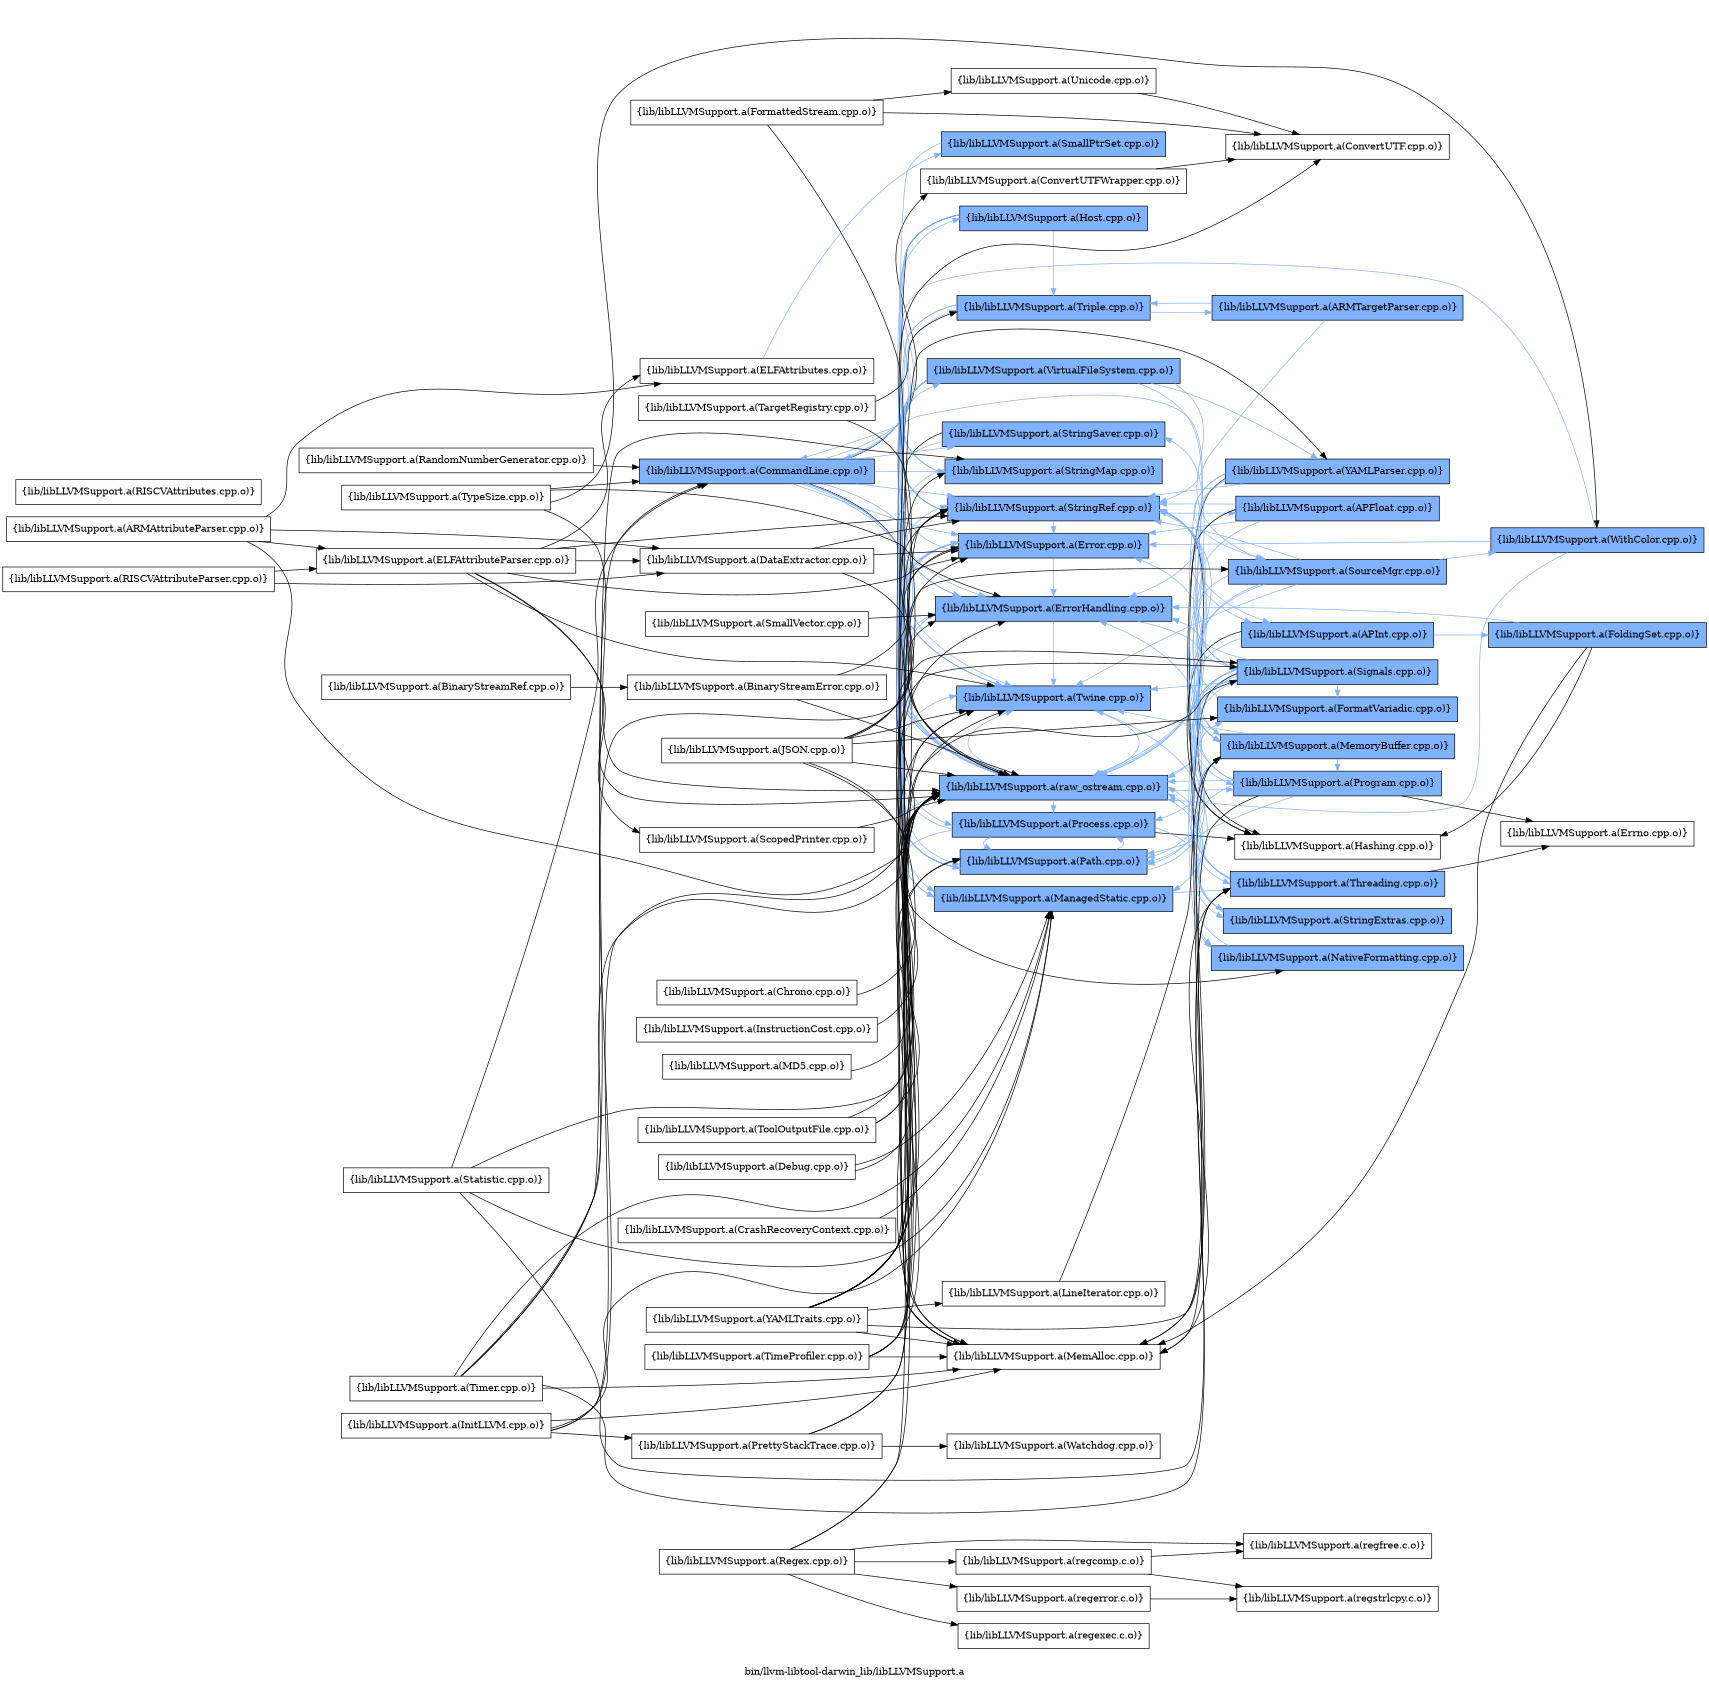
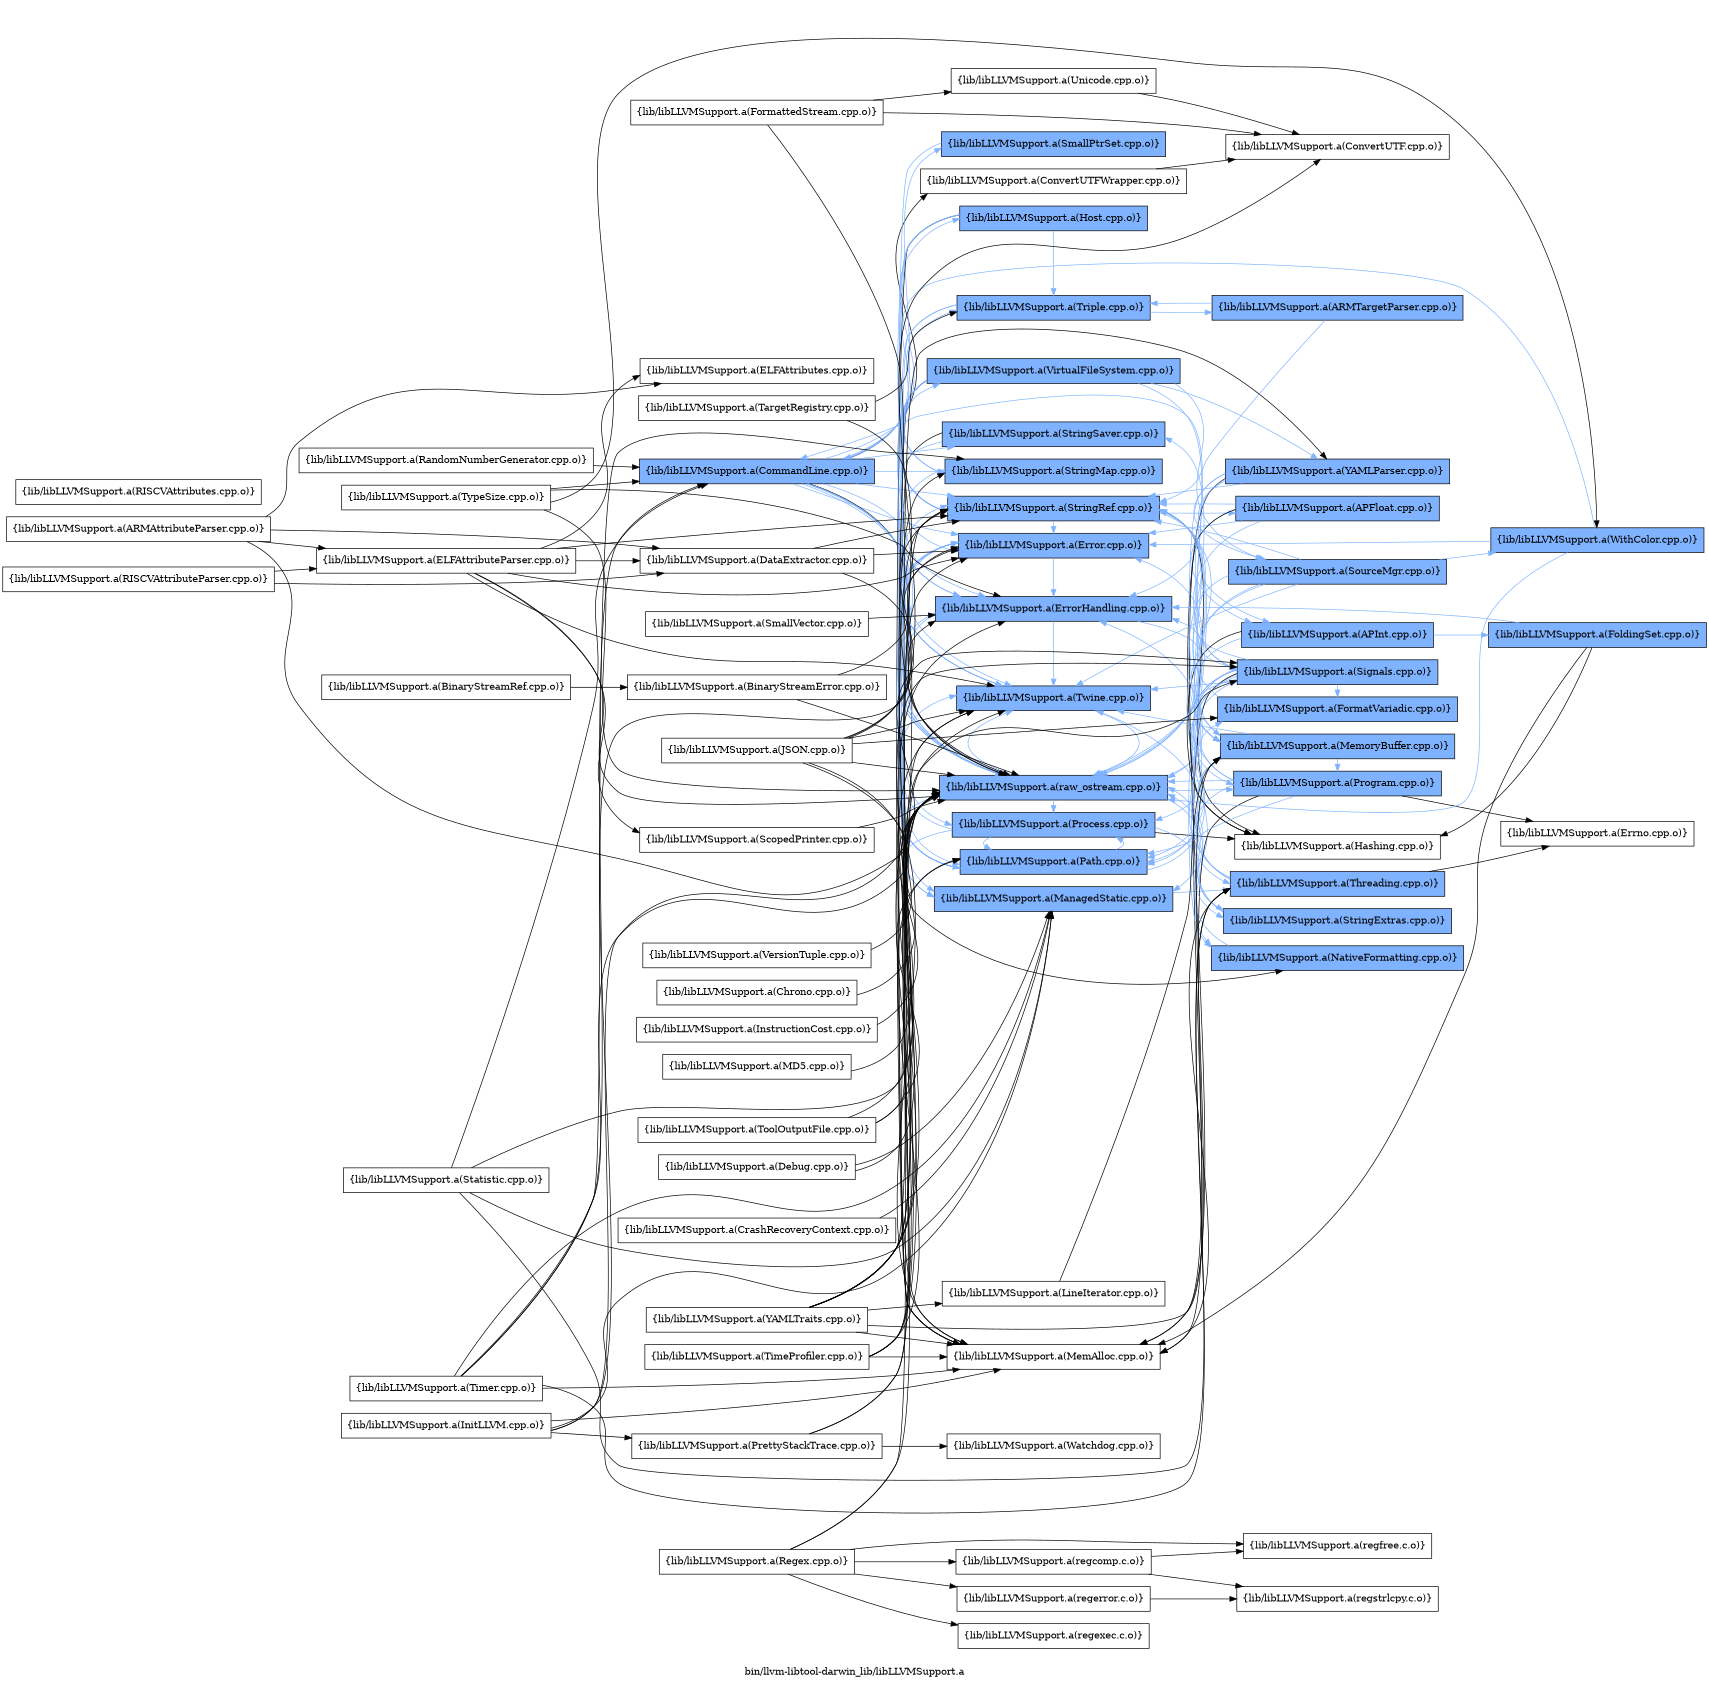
(833, 243) -> (908, 315)
(901, 821) -> none
none -> (757, 955)
